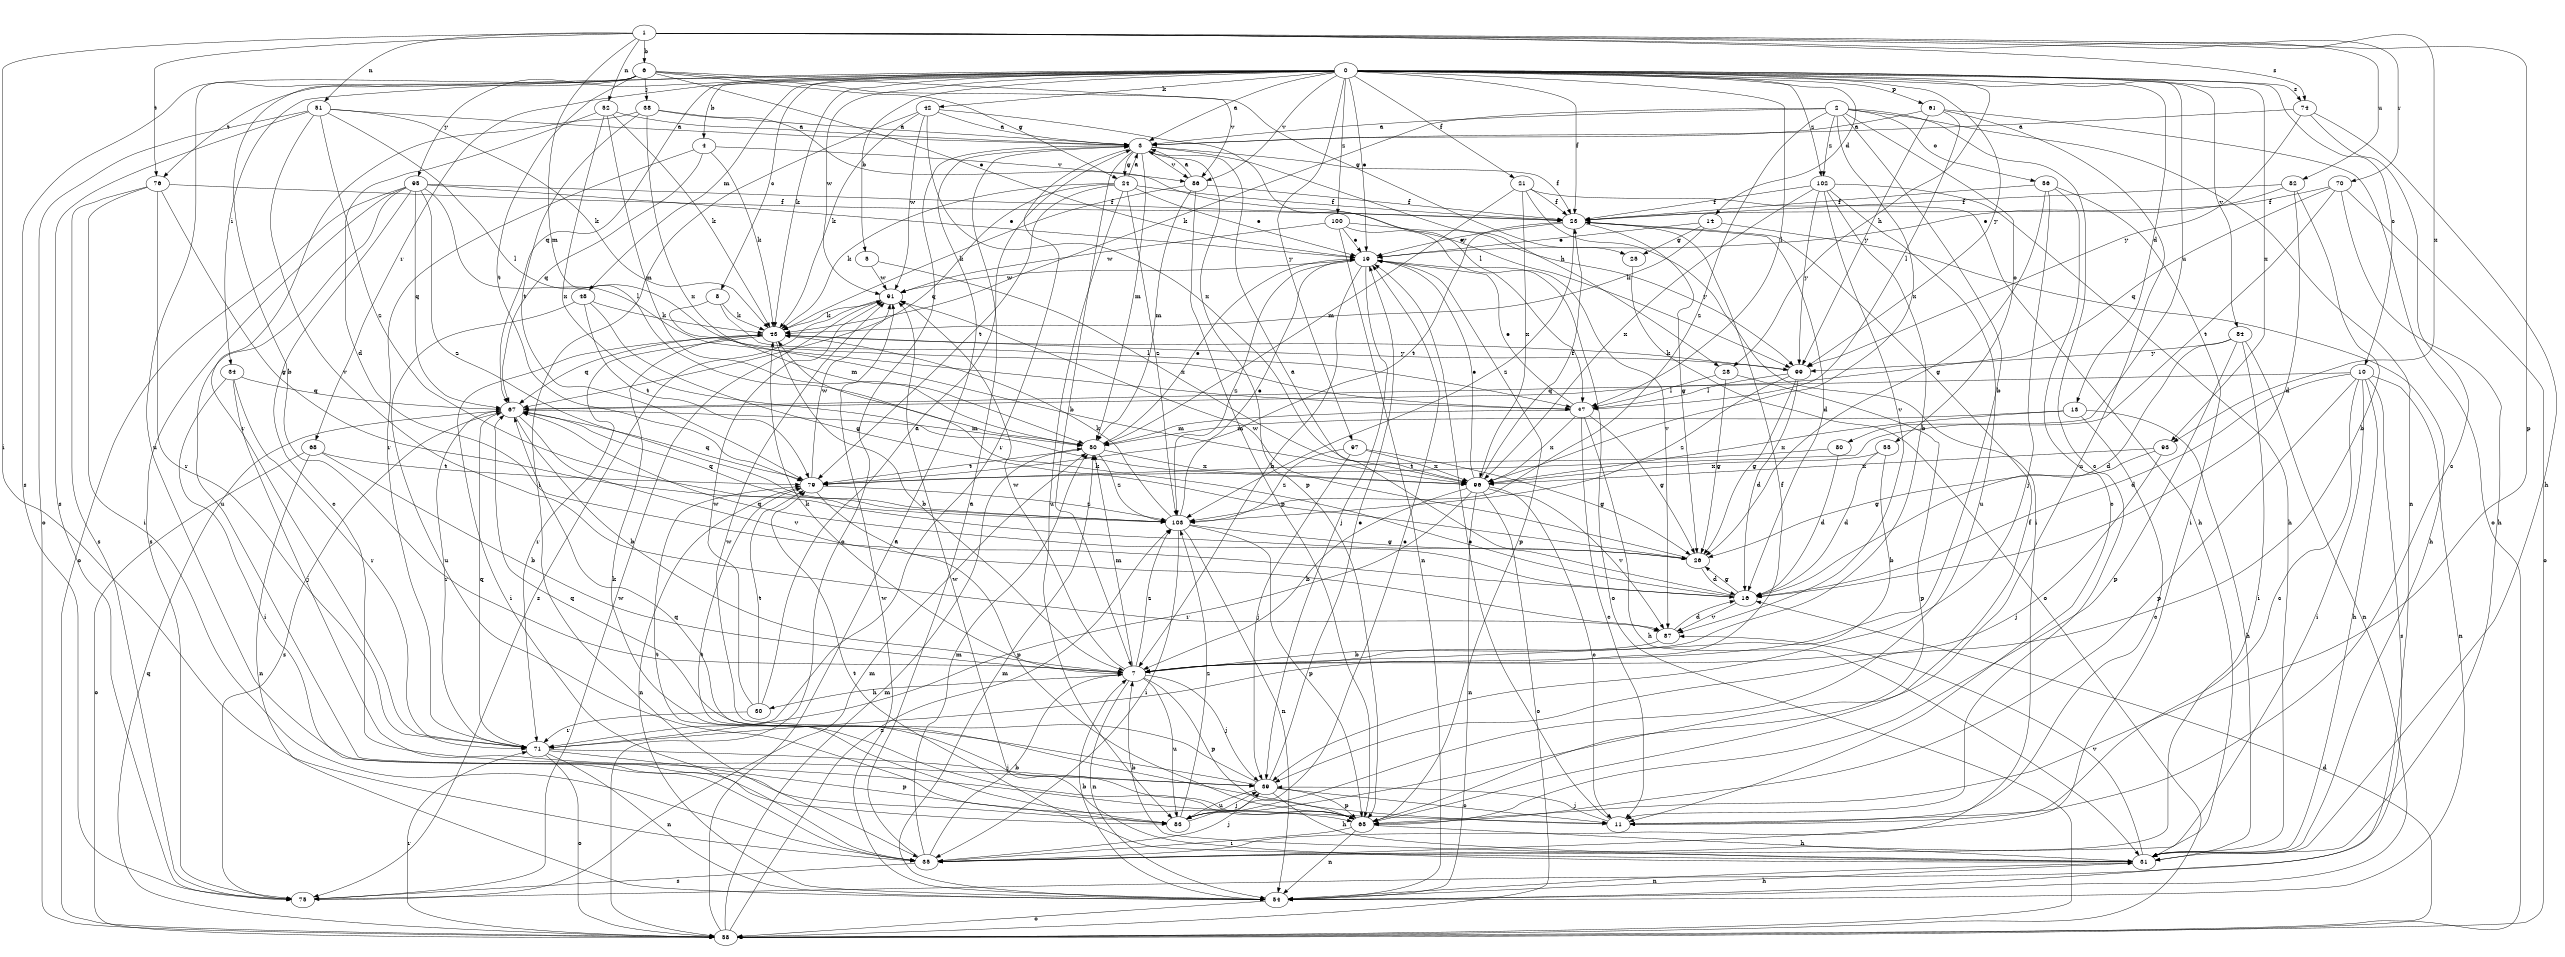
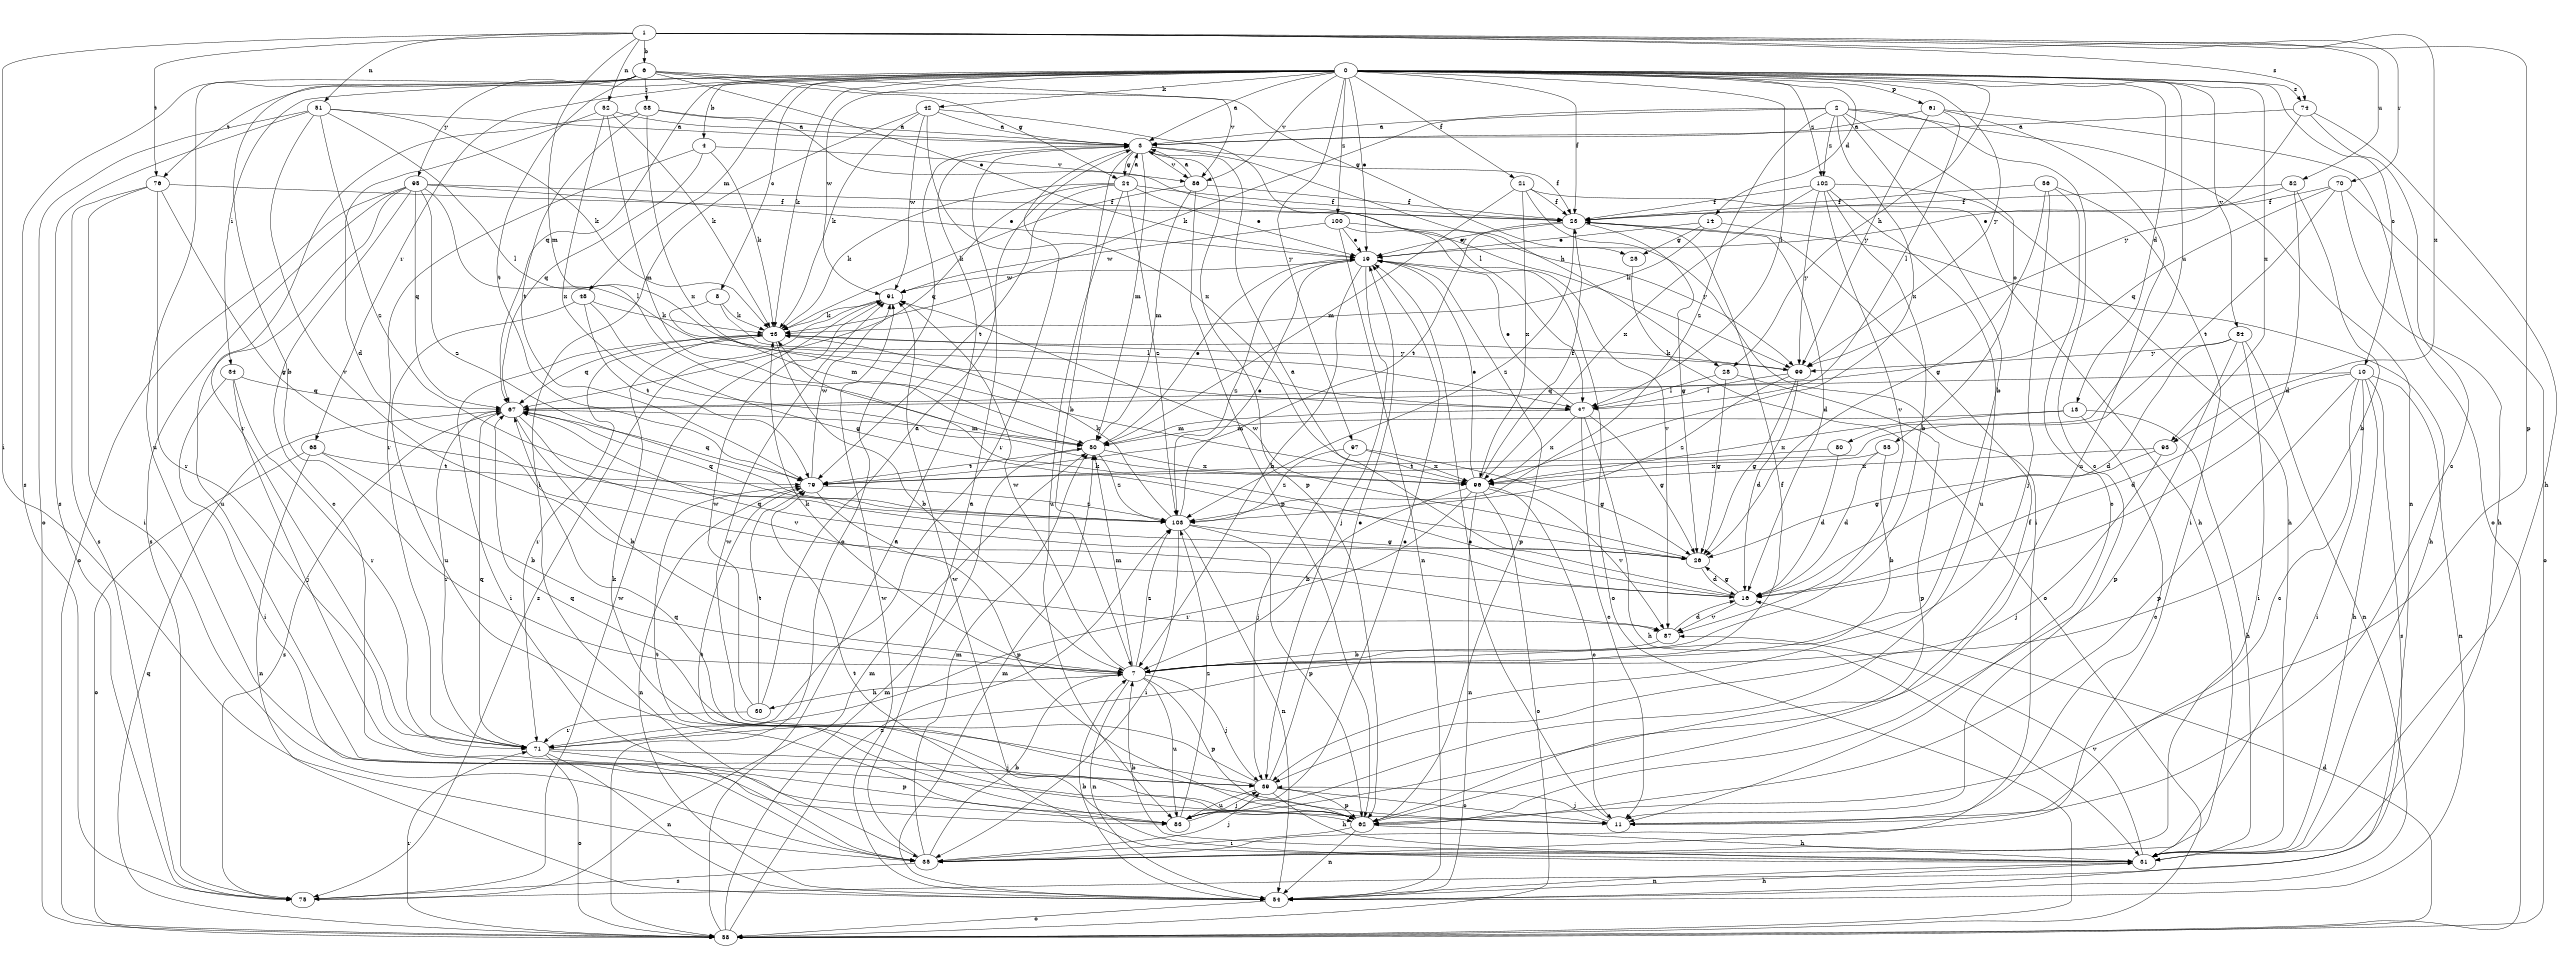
(1934, 154) -> none
(867, 259) -> none
(1362, 825) -> (1362, 825)
